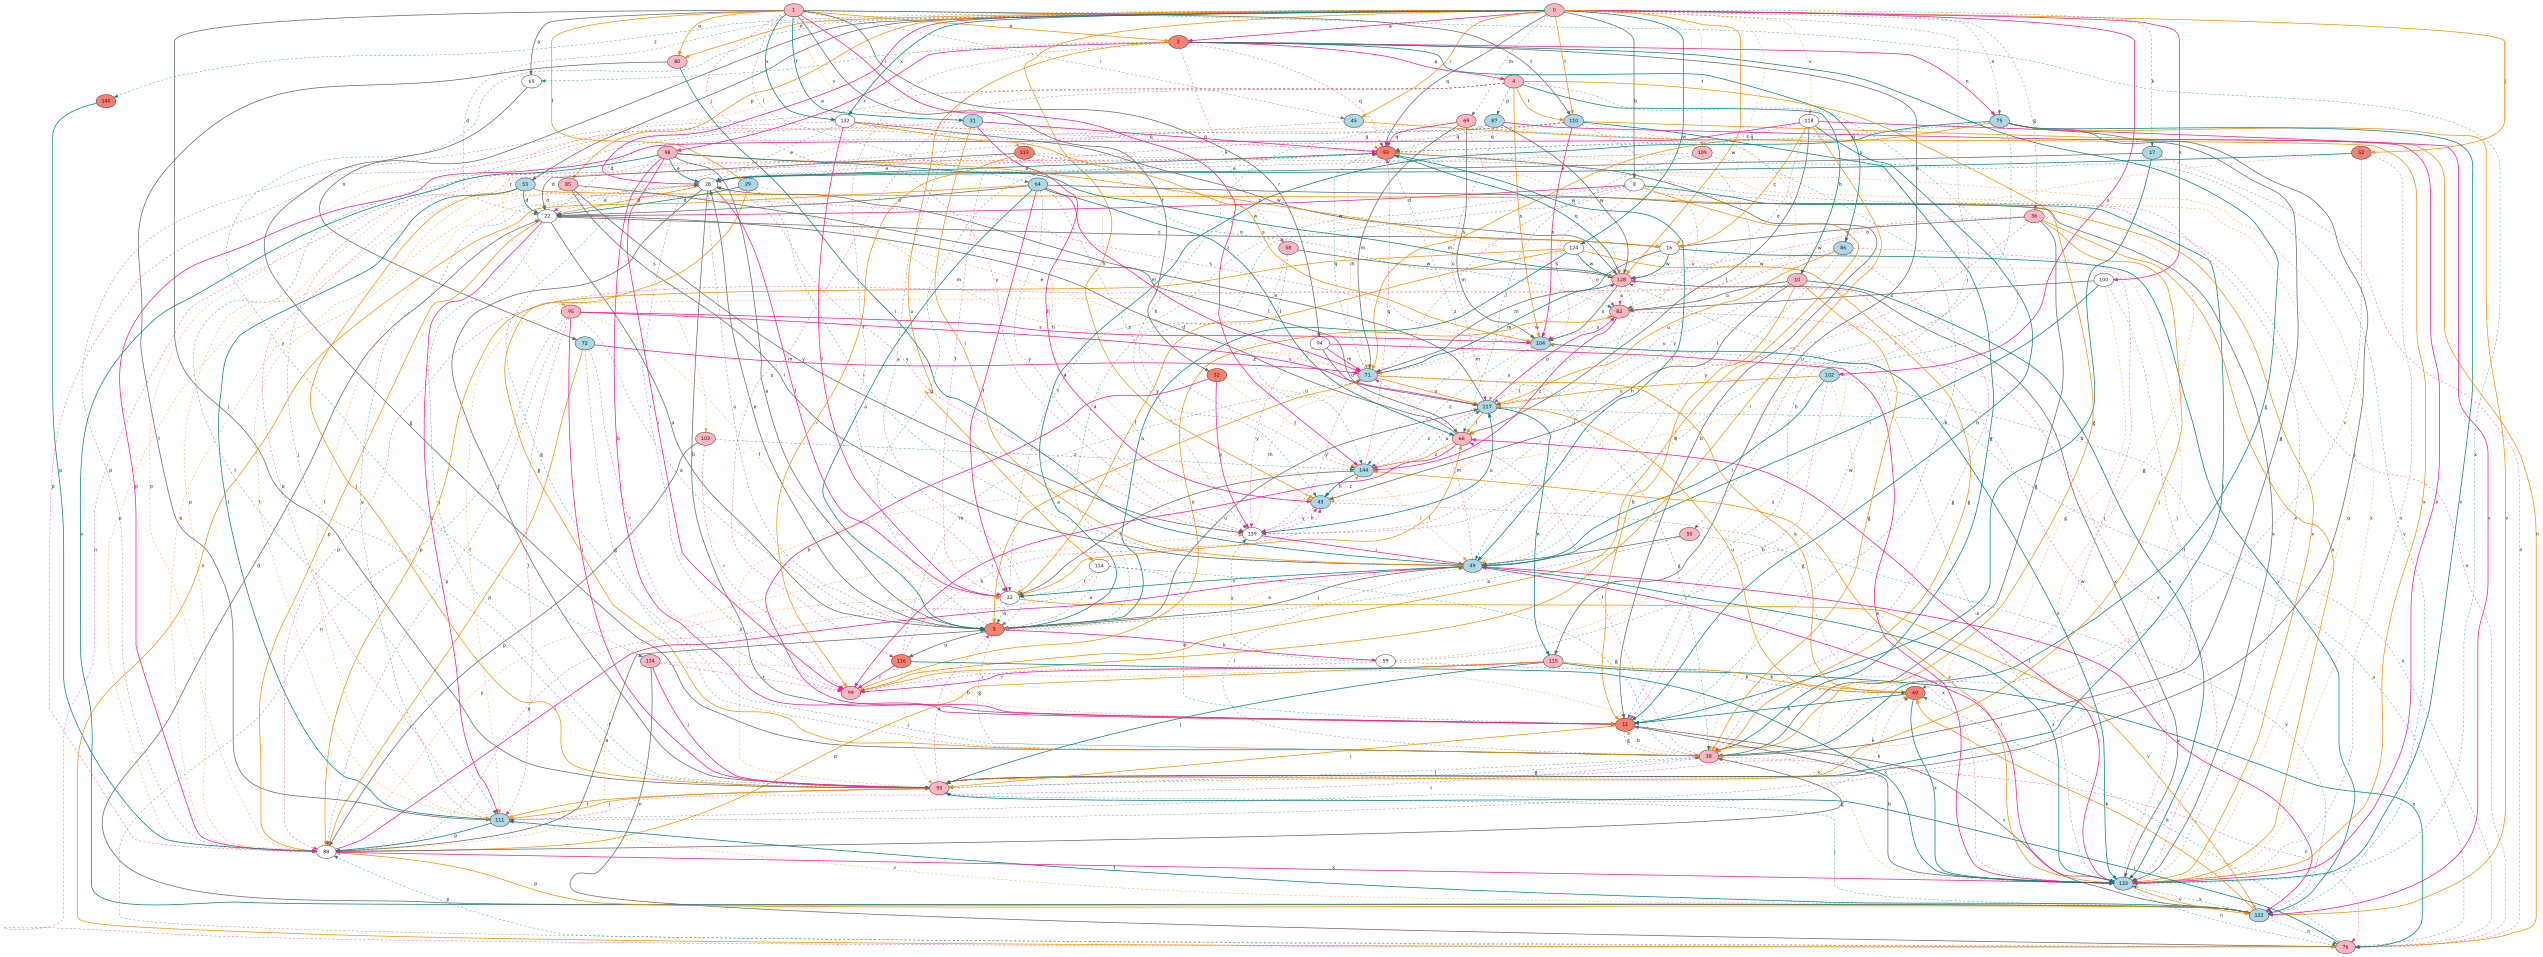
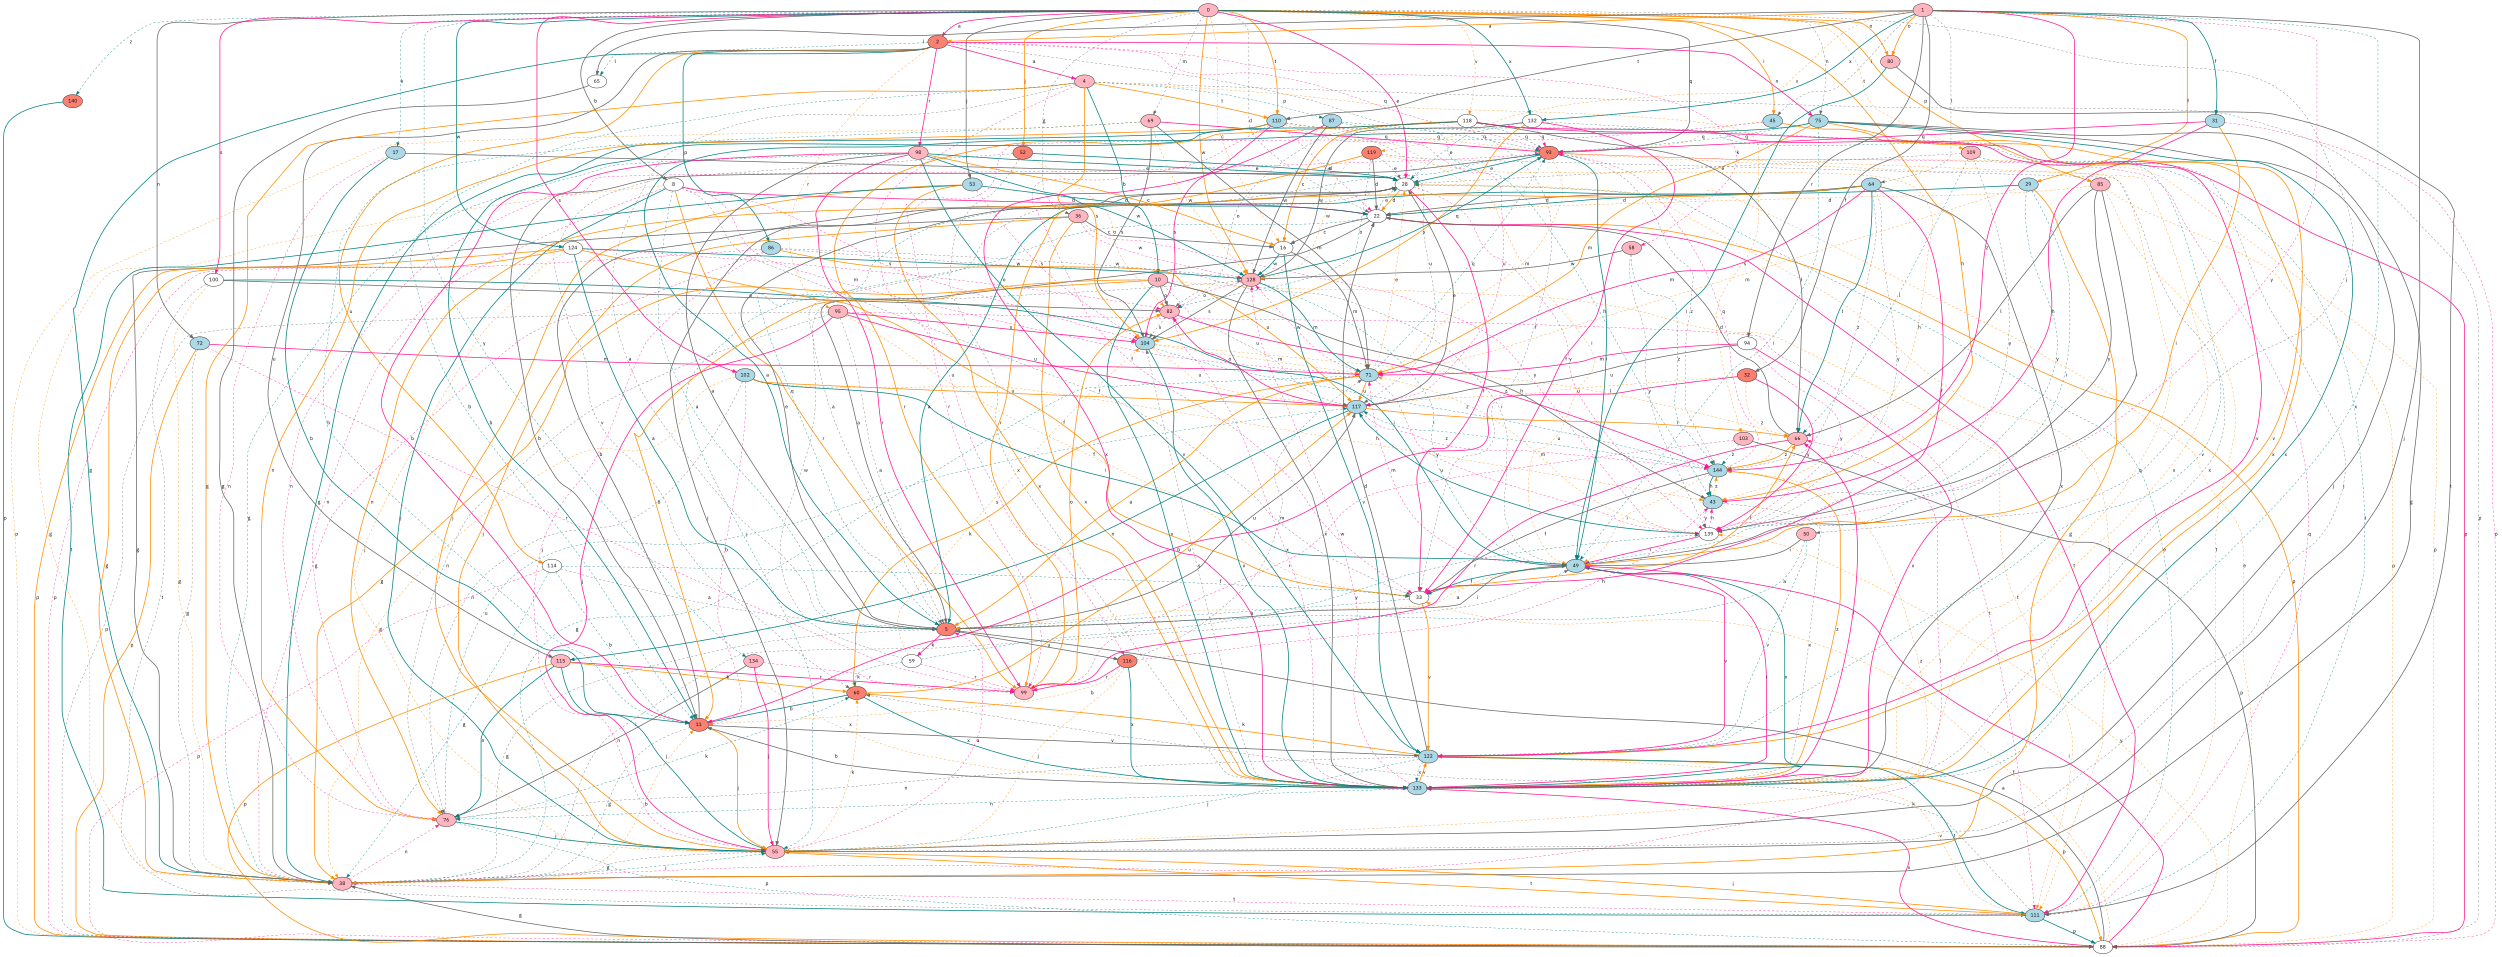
(539, 42) -> (924, 42)
(665, 241) -> (987, 190)
none -> (2000, 438)
(967, 709) -> (748, 233)
